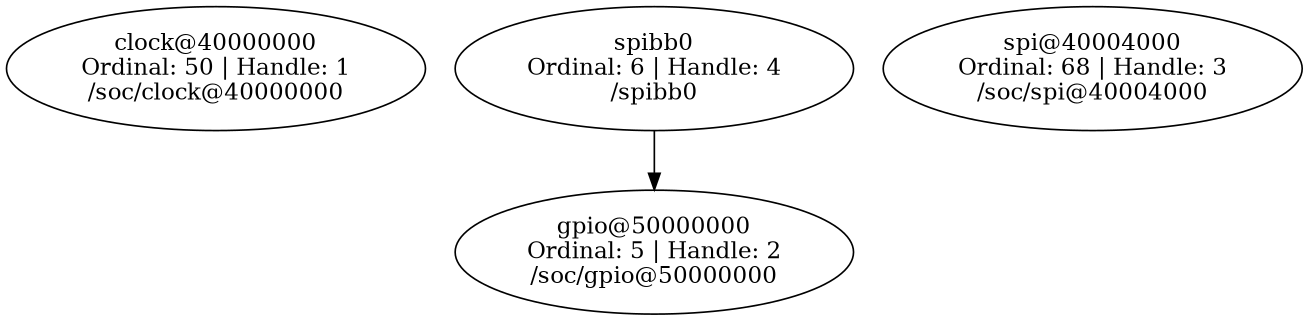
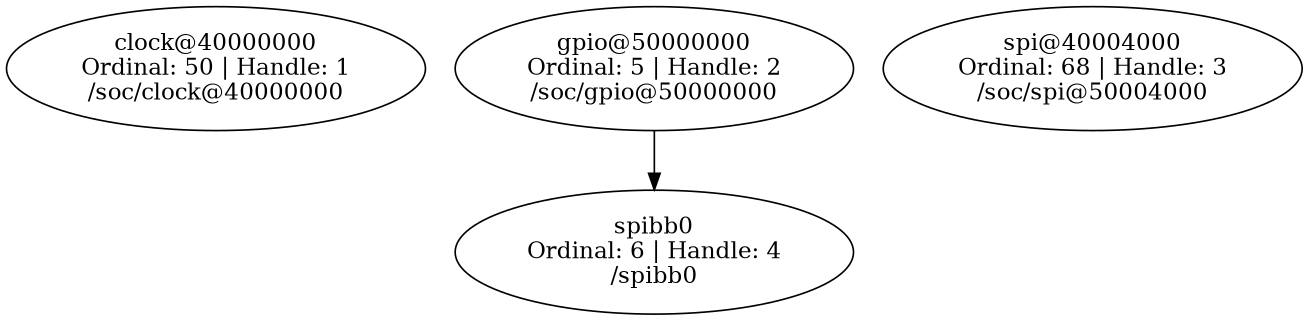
(1093, 69) -> (1093, 69)
(654, 152) -> (654, 152)
